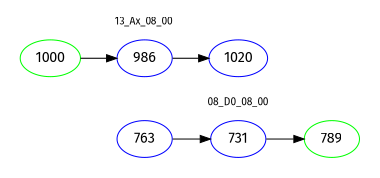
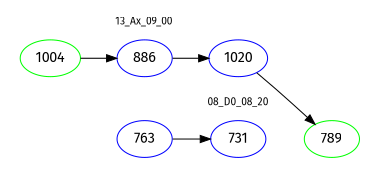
(144, 22) -> (144, 22)
(50, 58) -> (50, 58)
(145, 58) -> (145, 58)
(238, 103) -> (238, 103)
(280, 139) -> (287, 99)
